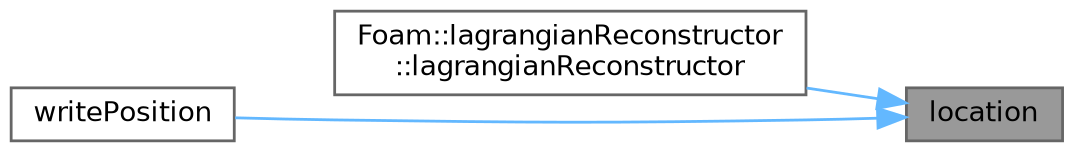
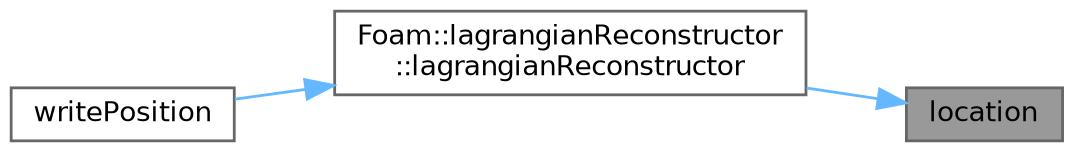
(556, 122) -> (270, 94)
